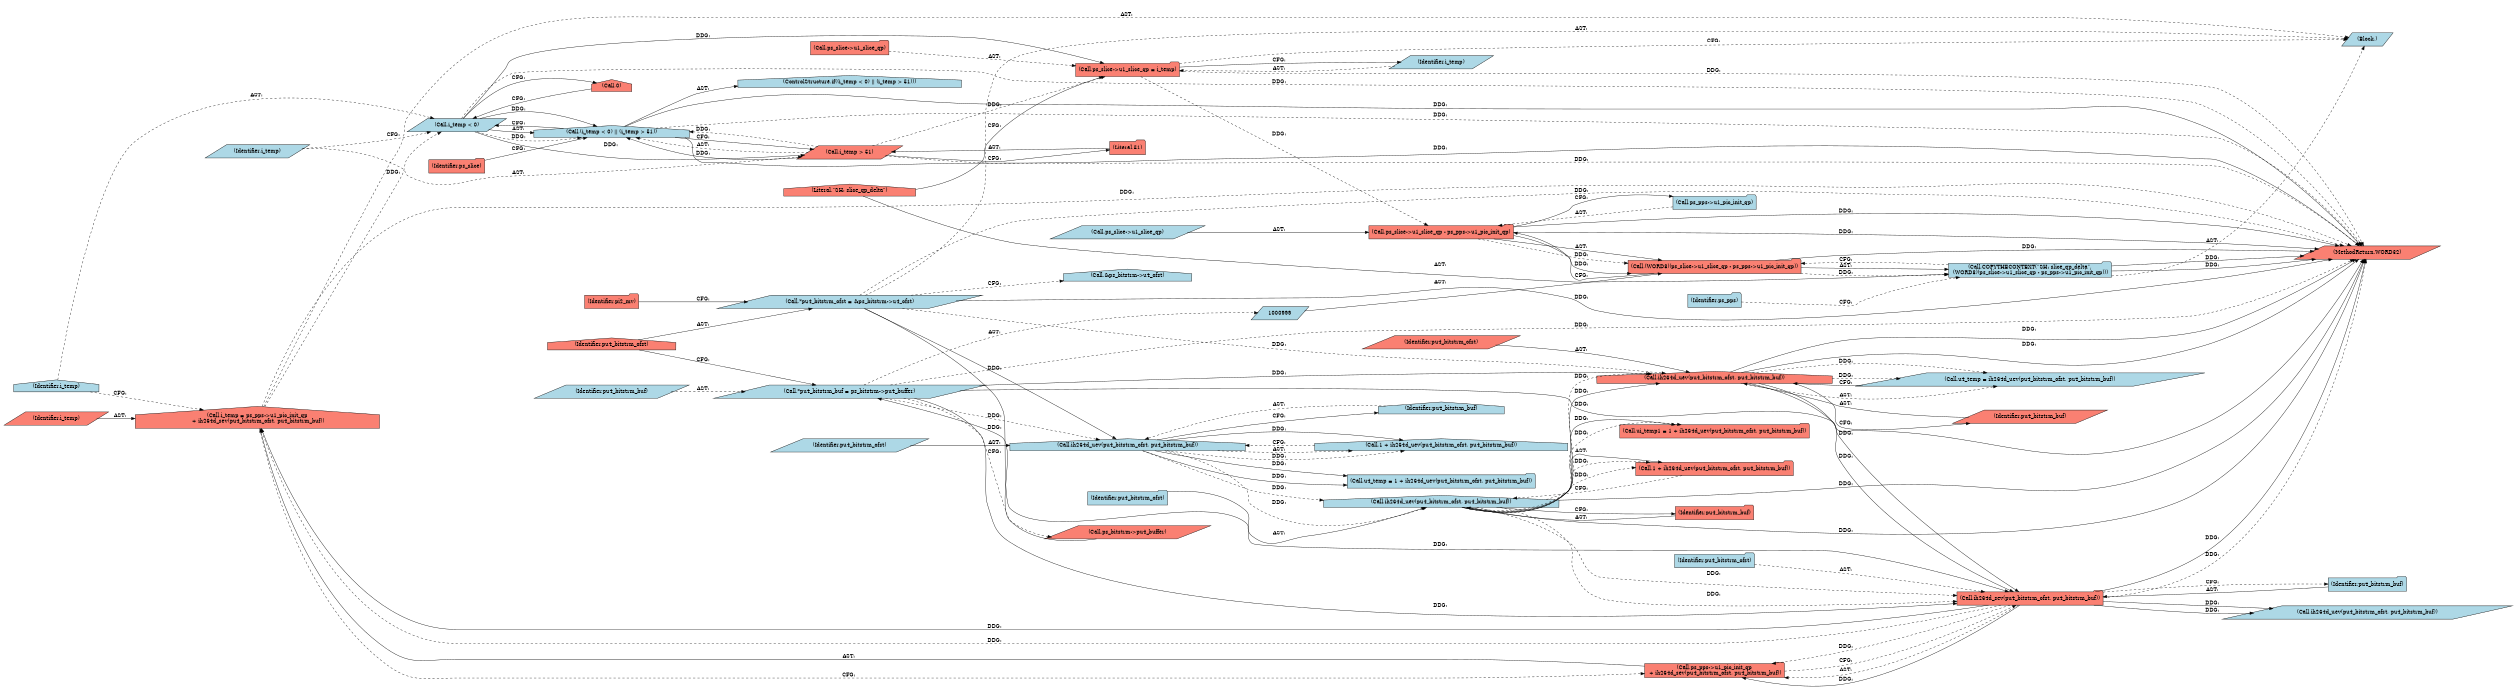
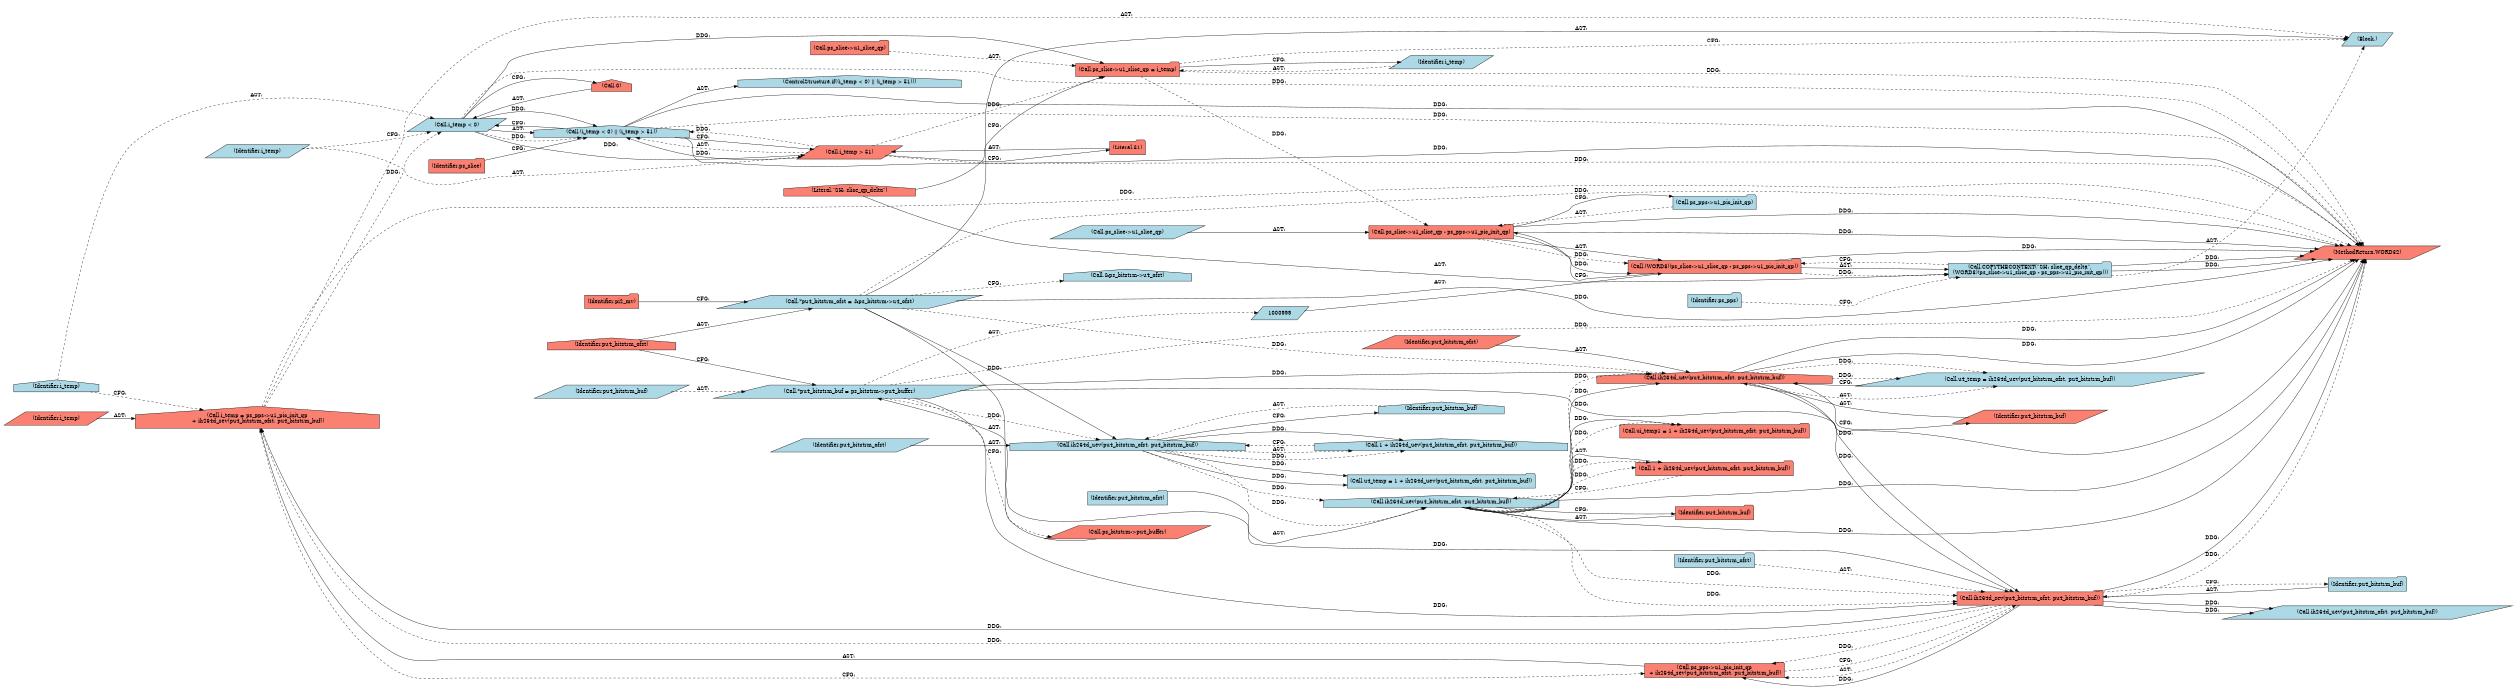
(1526, 31) -> (1526, 31)
(519, 99) -> (519, 99)
(995, 428) -> (995, 428)
